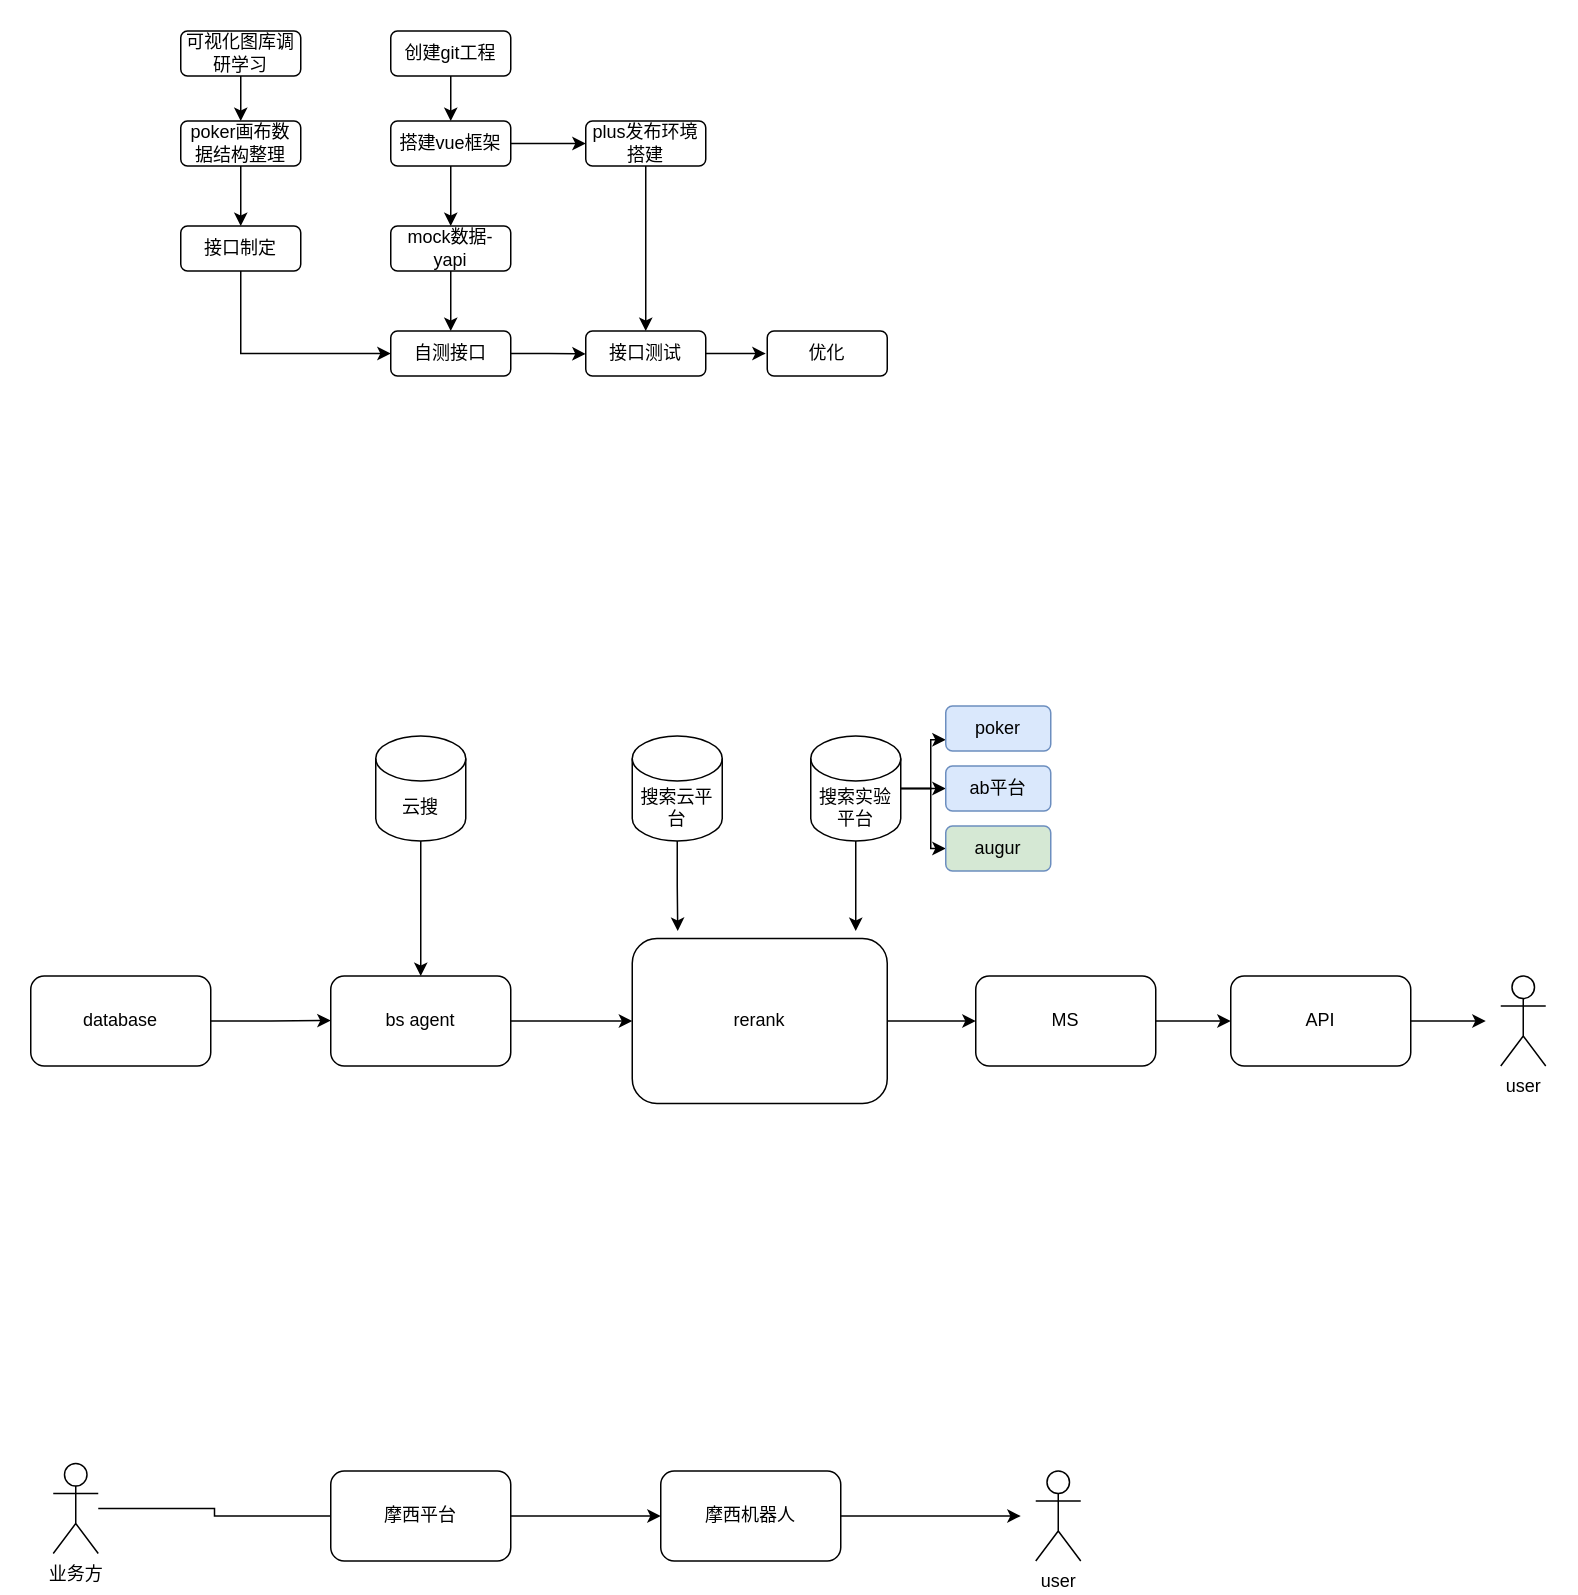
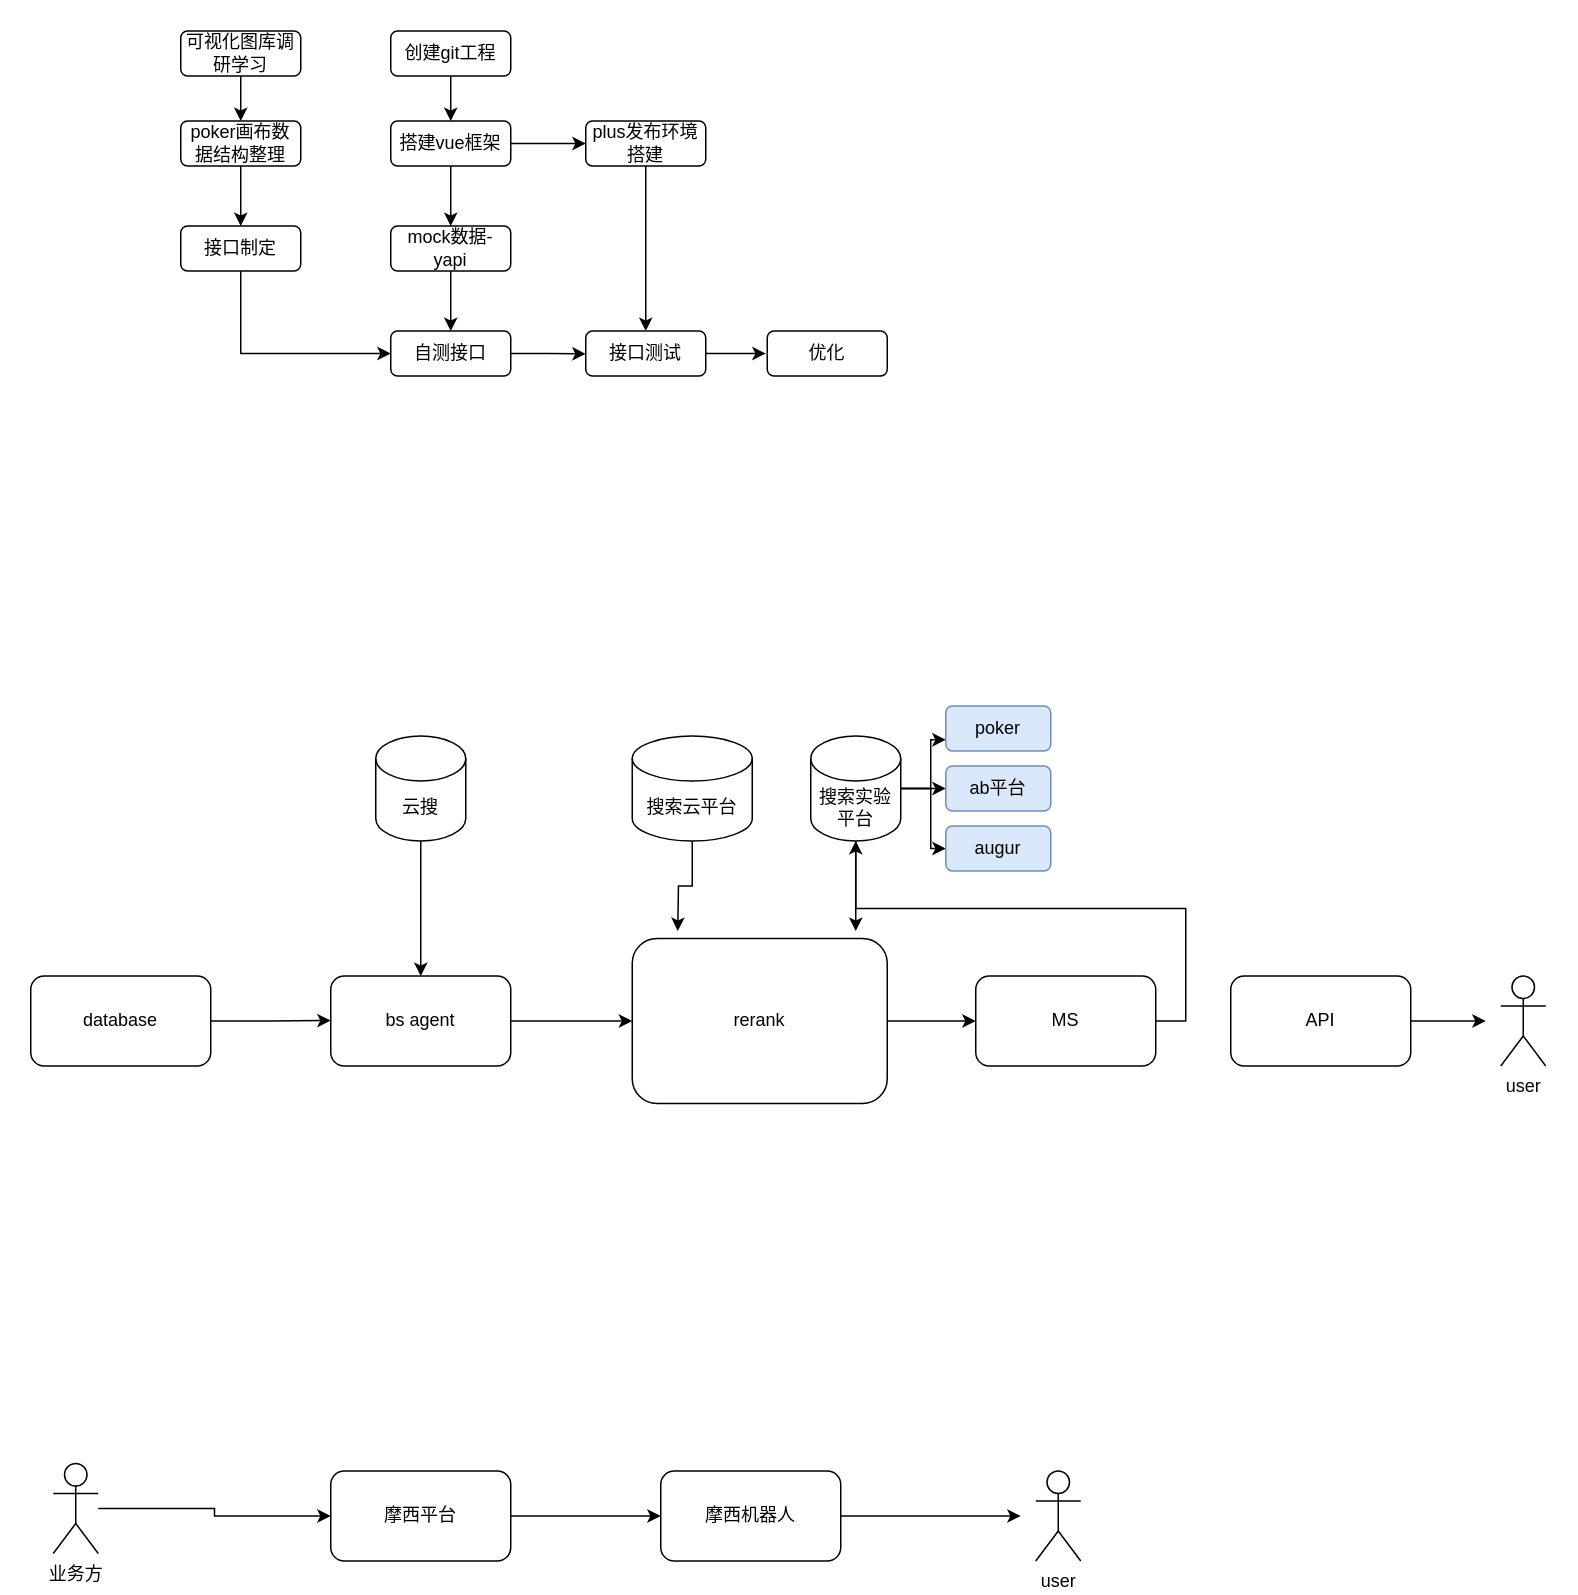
(677, 788) -> (692, 788)
(998, 848) -> (998, 848)
(1202, 1021) -> (1080, 908)
(323, 1516) -> (319, 1516)
